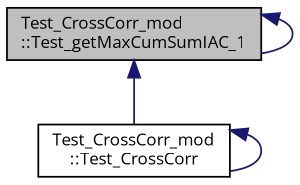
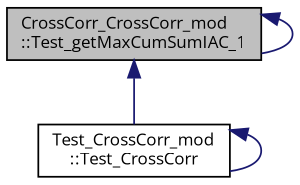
(134, 34) -> (134, 34)
